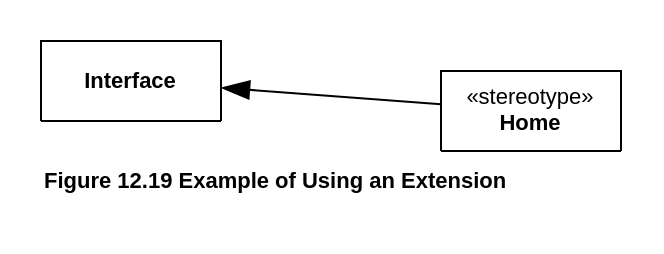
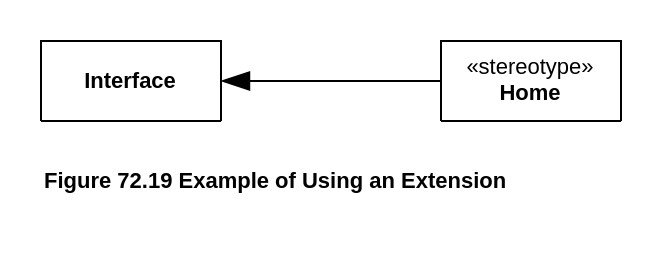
(531, 111) -> (531, 81)
(272, 181) -> (272, 181)
